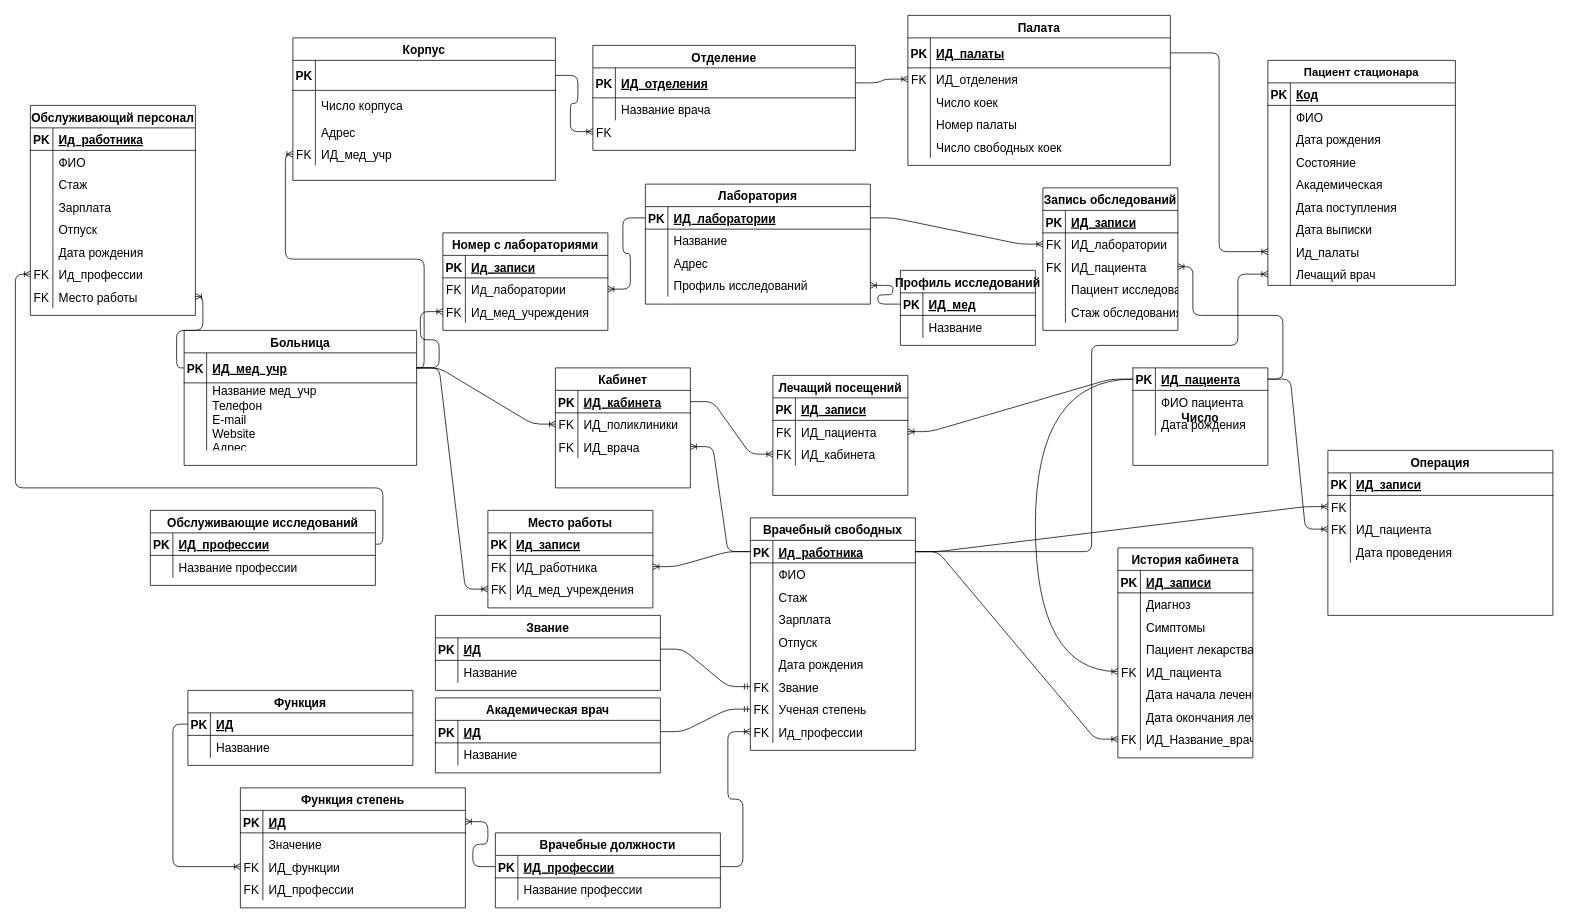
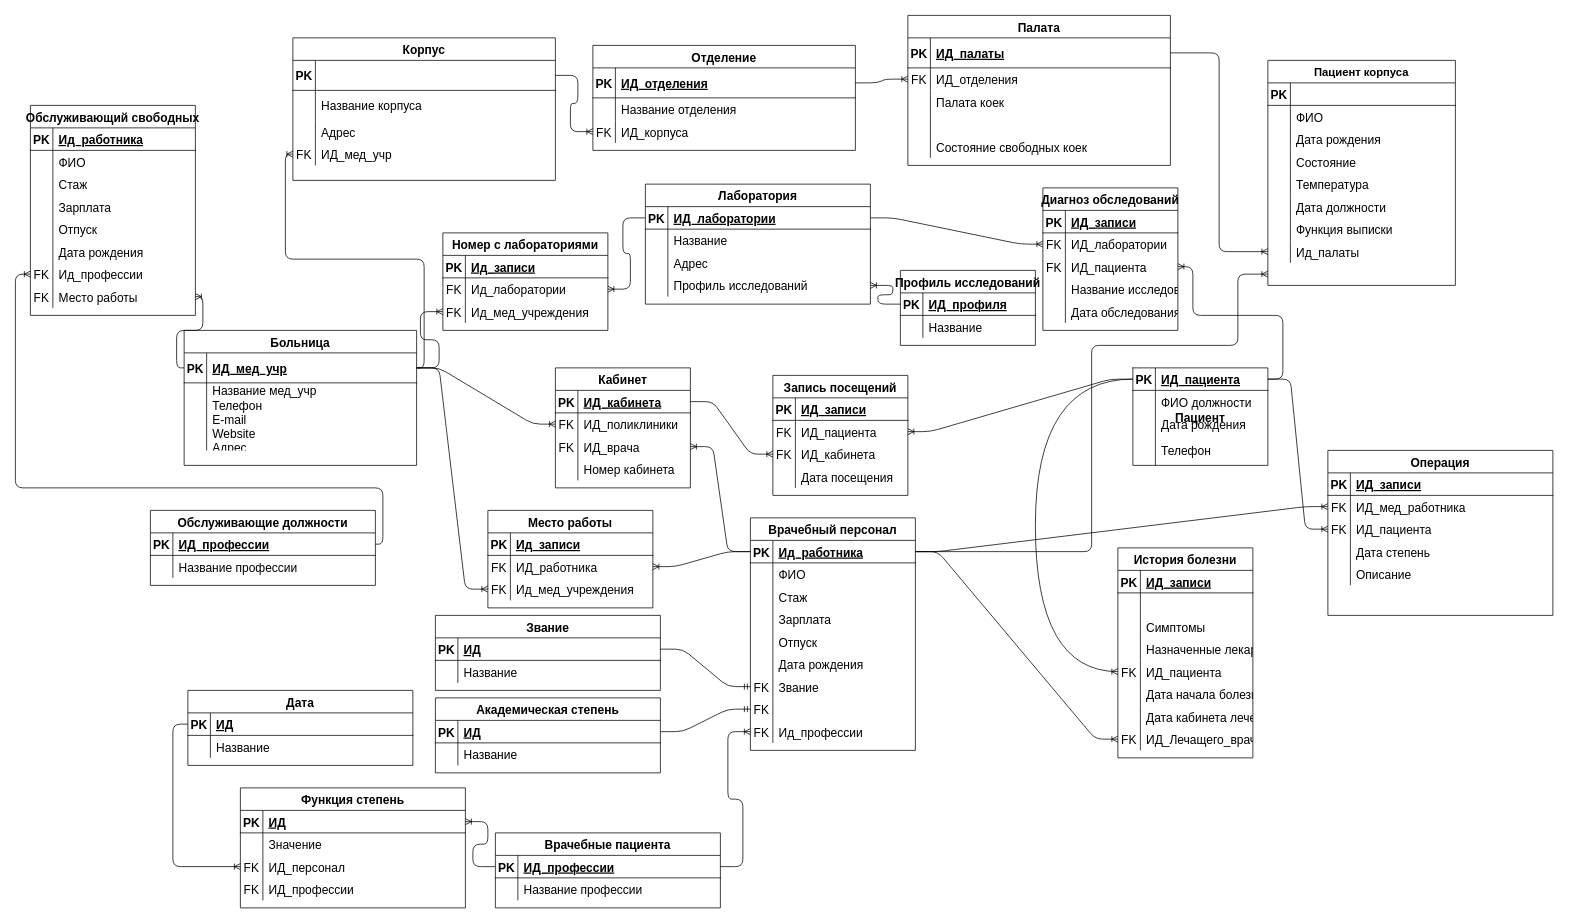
(1361, 72) -> (1361, 72)
(1373, 94) -> none
(968, 103) -> (971, 103)
(363, 106) -> (373, 106)
(666, 110) -> (680, 110)
(113, 118) -> (113, 118)
(1050, 124) -> none
none -> (735, 132)
(1000, 148) -> (1014, 148)
(1340, 185) -> (1333, 185)
(1110, 200) -> (1110, 200)
(1348, 208) -> (1341, 208)
(1335, 230) -> (1345, 230)
(1373, 274) -> none
(1137, 290) -> (1140, 290)
(949, 305) -> (962, 305)
(1127, 313) -> (1127, 313)
(840, 388) -> (840, 388)
(1200, 403) -> (1203, 403)
(1200, 418) -> (1200, 418)
none -> (1212, 450)
none -> (634, 469)
none -> (852, 477)
none -> (1452, 507)
(263, 523) -> (263, 523)
(833, 530) -> (833, 530)
(1405, 553) -> (1395, 553)
(1185, 560) -> (1185, 560)
none -> (1452, 574)
(1197, 604) -> none
(1202, 650) -> (1215, 650)
(1207, 695) -> (1207, 695)
(300, 703) -> (300, 703)
(844, 709) -> none
(548, 710) -> (548, 710)
(1217, 718) -> (1213, 718)
(1203, 740) -> (1203, 740)
(608, 845) -> (608, 845)
(302, 868) -> (305, 868)
